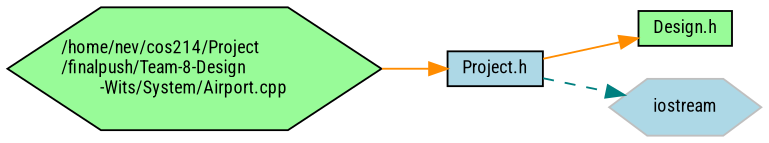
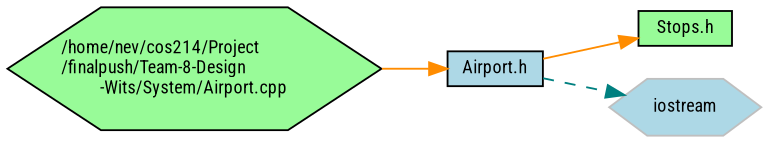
(685, 28) -> (685, 28)
(495, 69) -> (495, 69)
